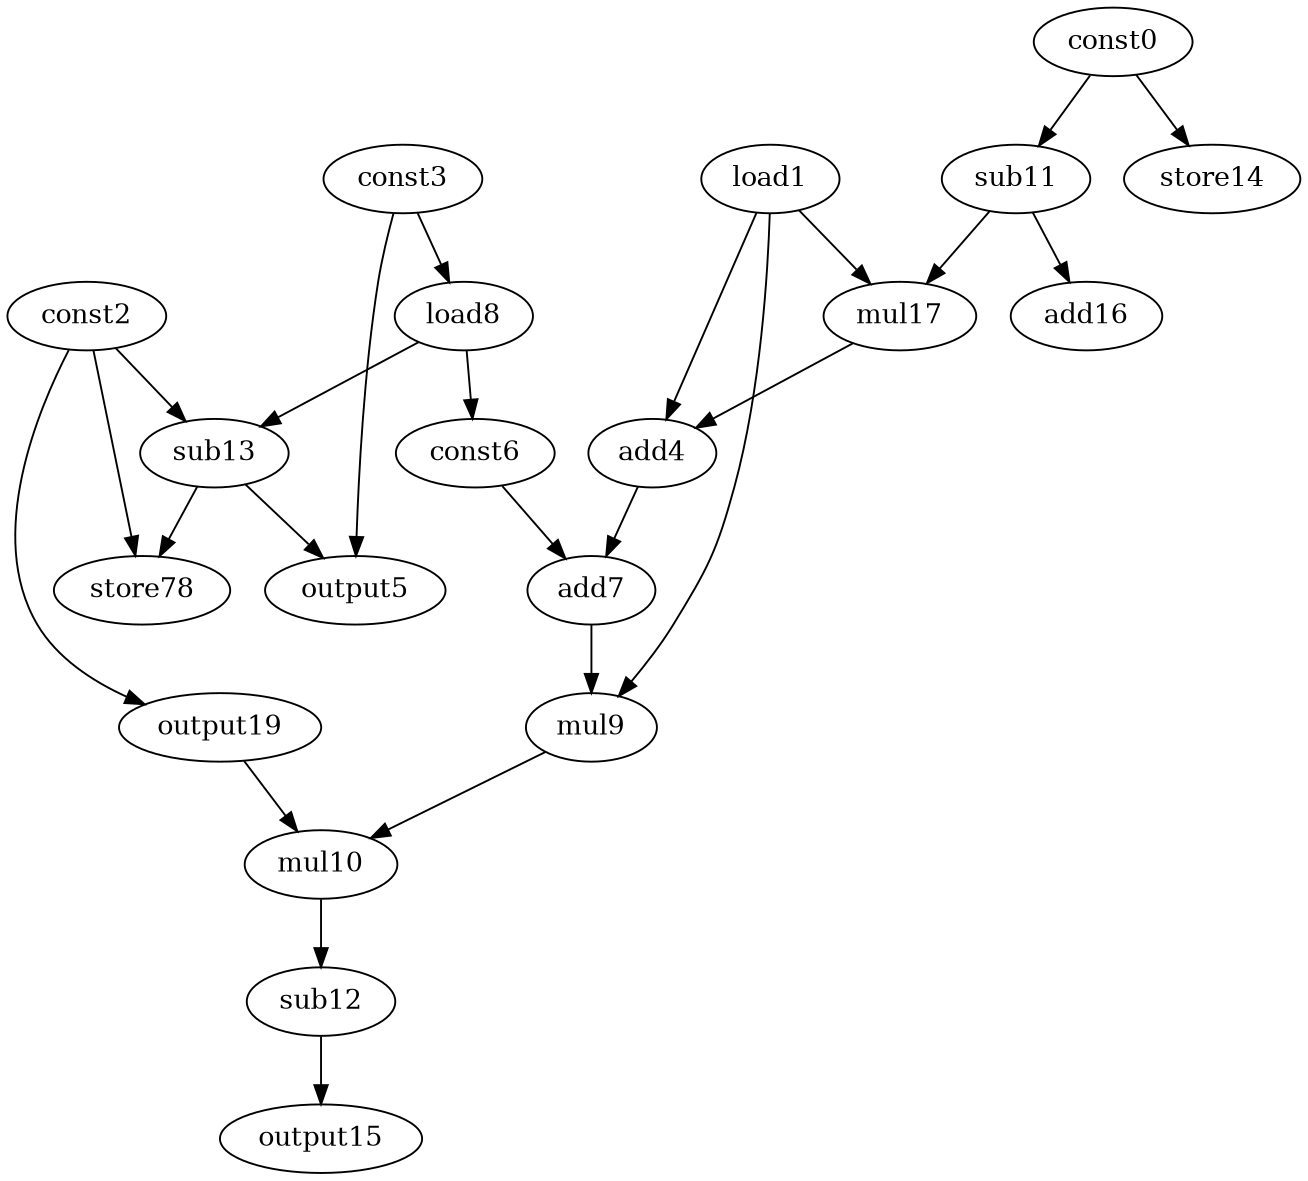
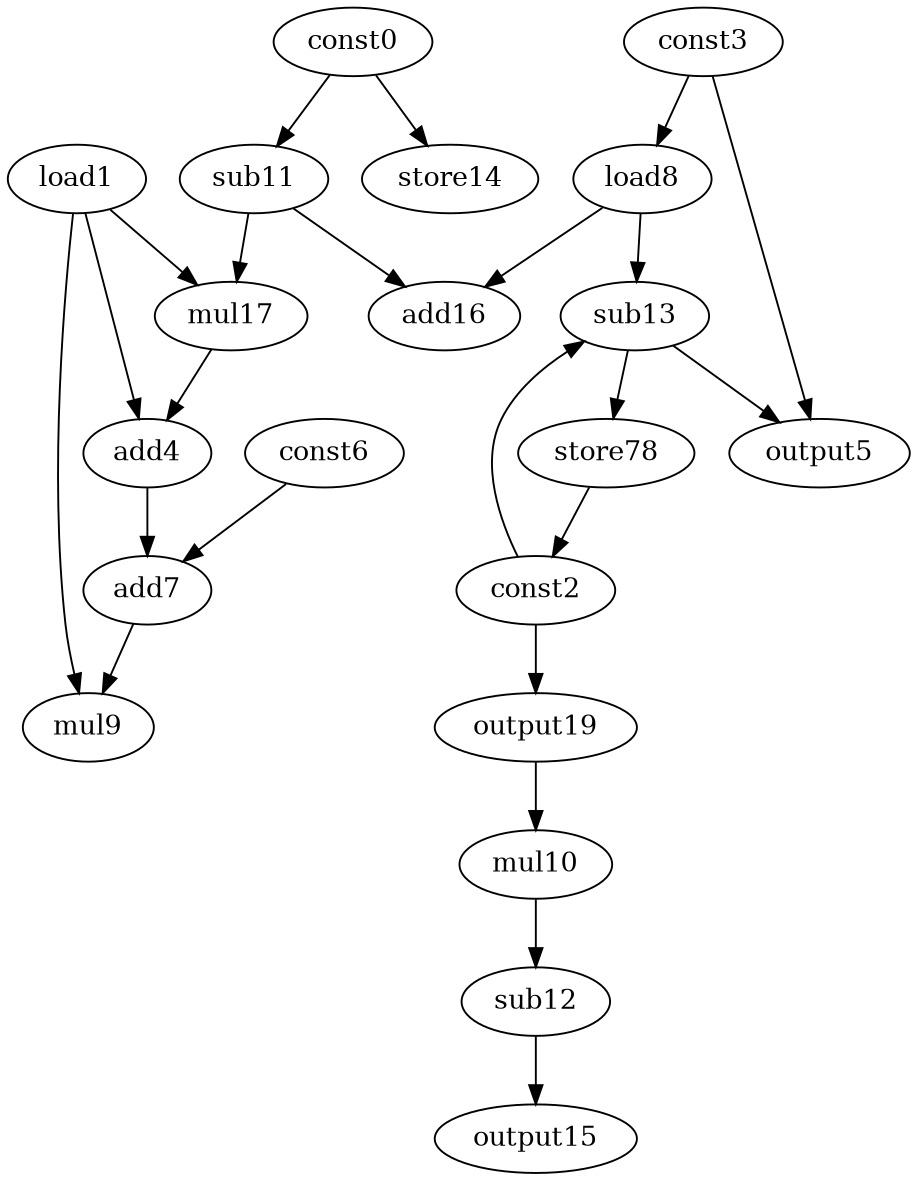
(469, 375) -> (552, 242)
(113, 444) -> (576, 513)
(467, 791) -> none
